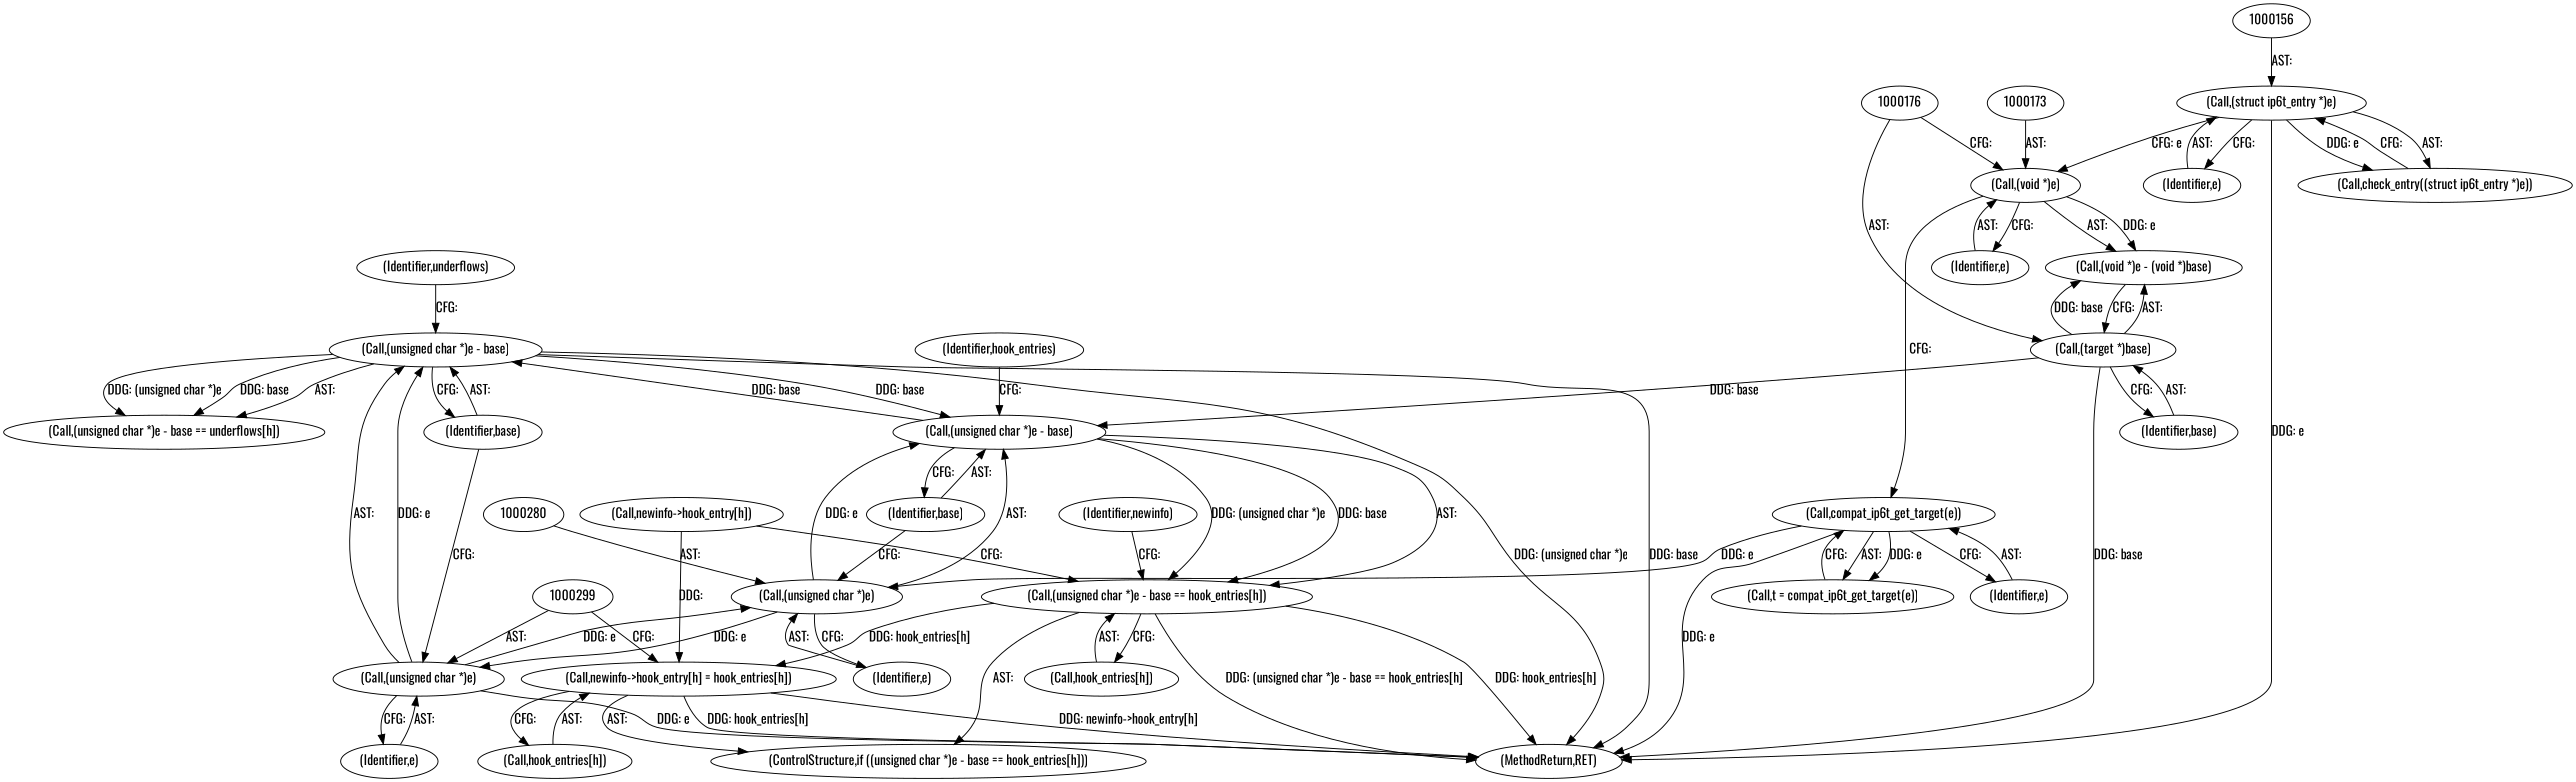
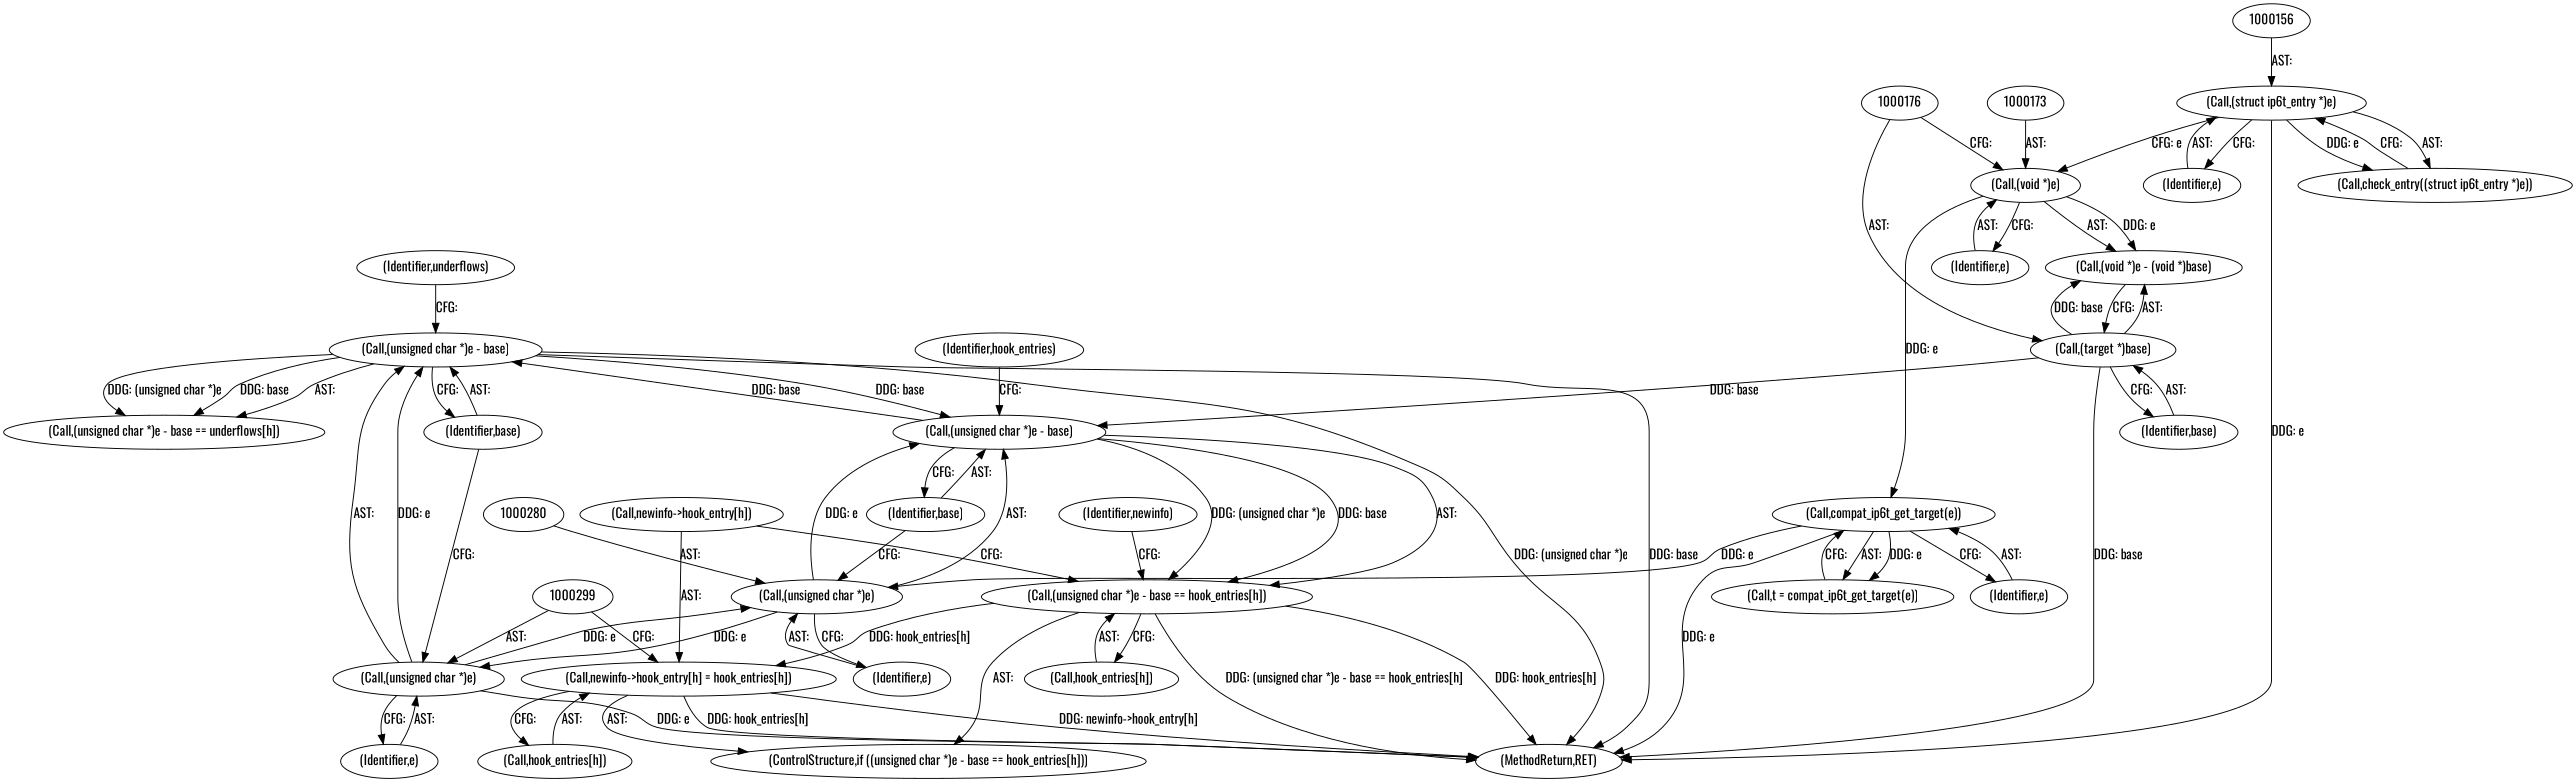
(1922, 350) -> (1922, 350)
(692, 597) -> (692, 597)
